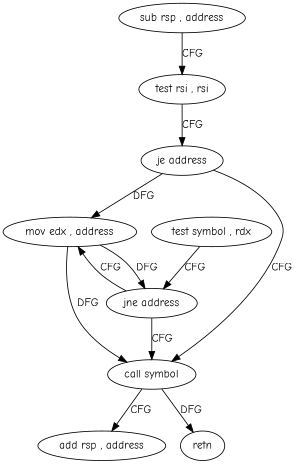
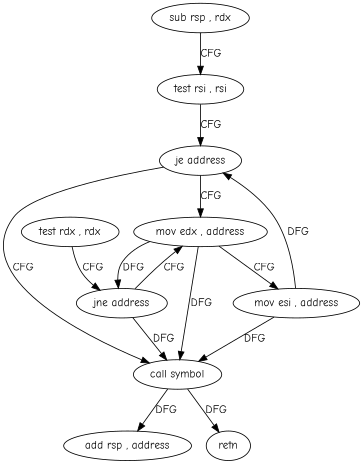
(182, 18) -> (201, 18)
(144, 196) -> (211, 196)
(212, 232) -> (70, 232)
none -> (296, 303)
(162, 339) -> (164, 339)
(141, 410) -> (167, 410)
